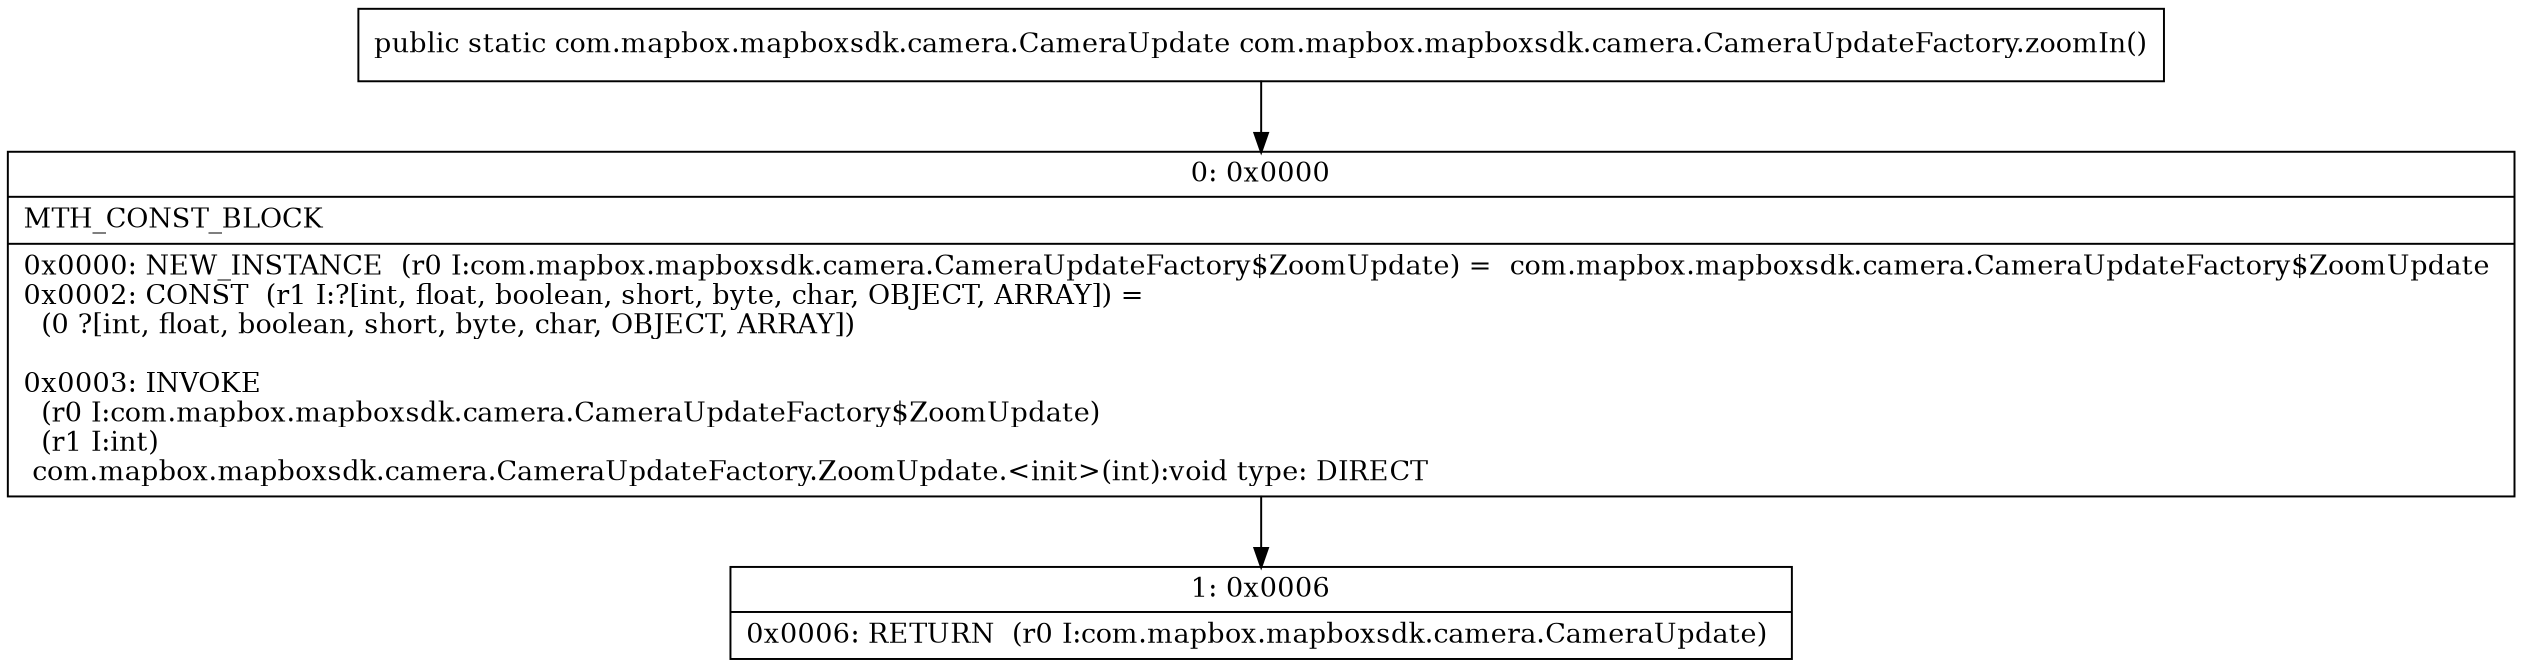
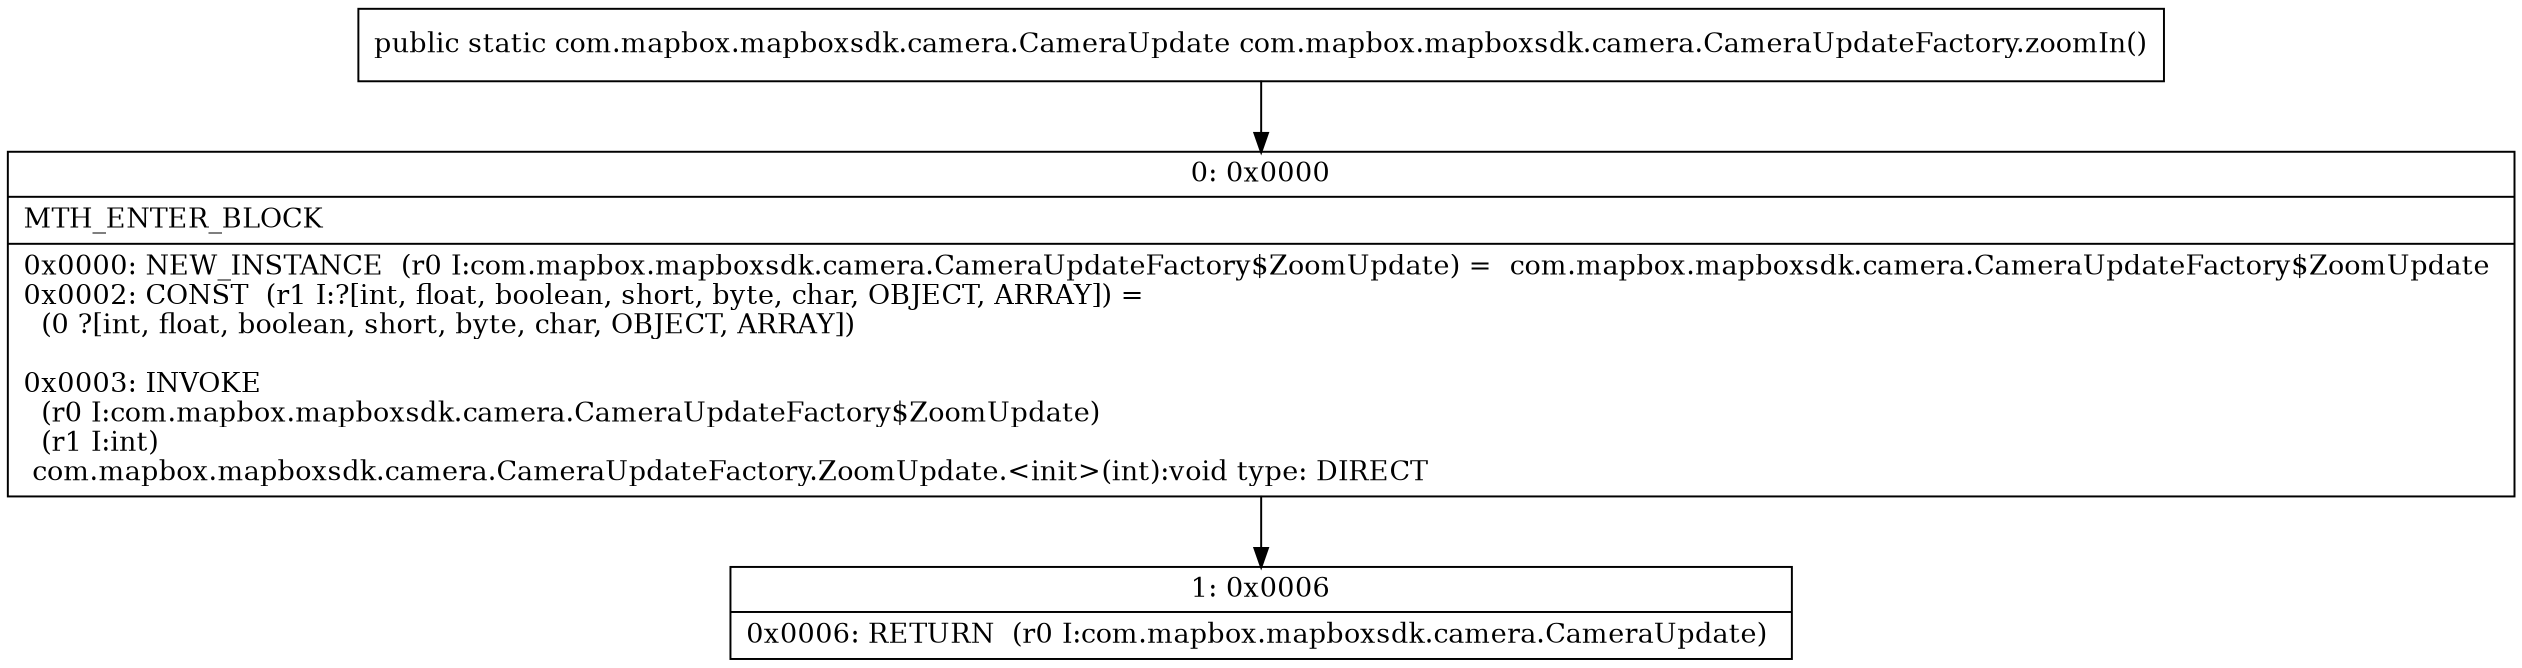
(174, 219) -> (174, 219)
